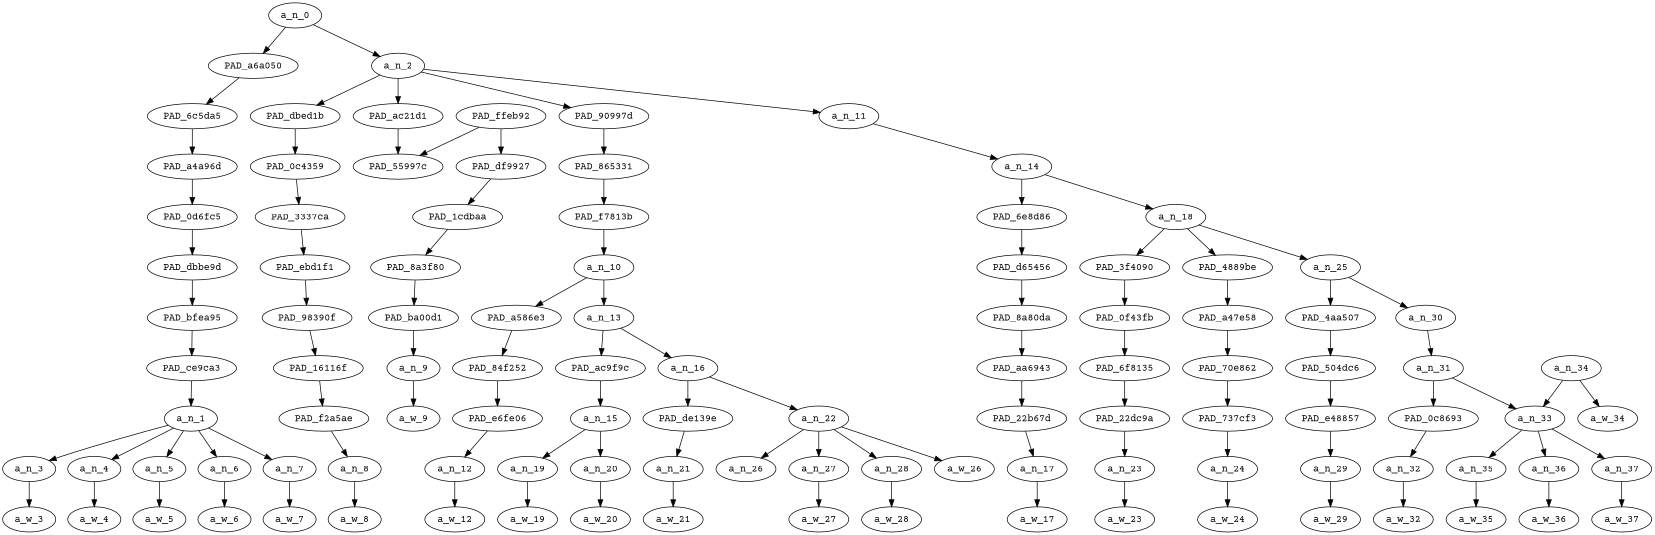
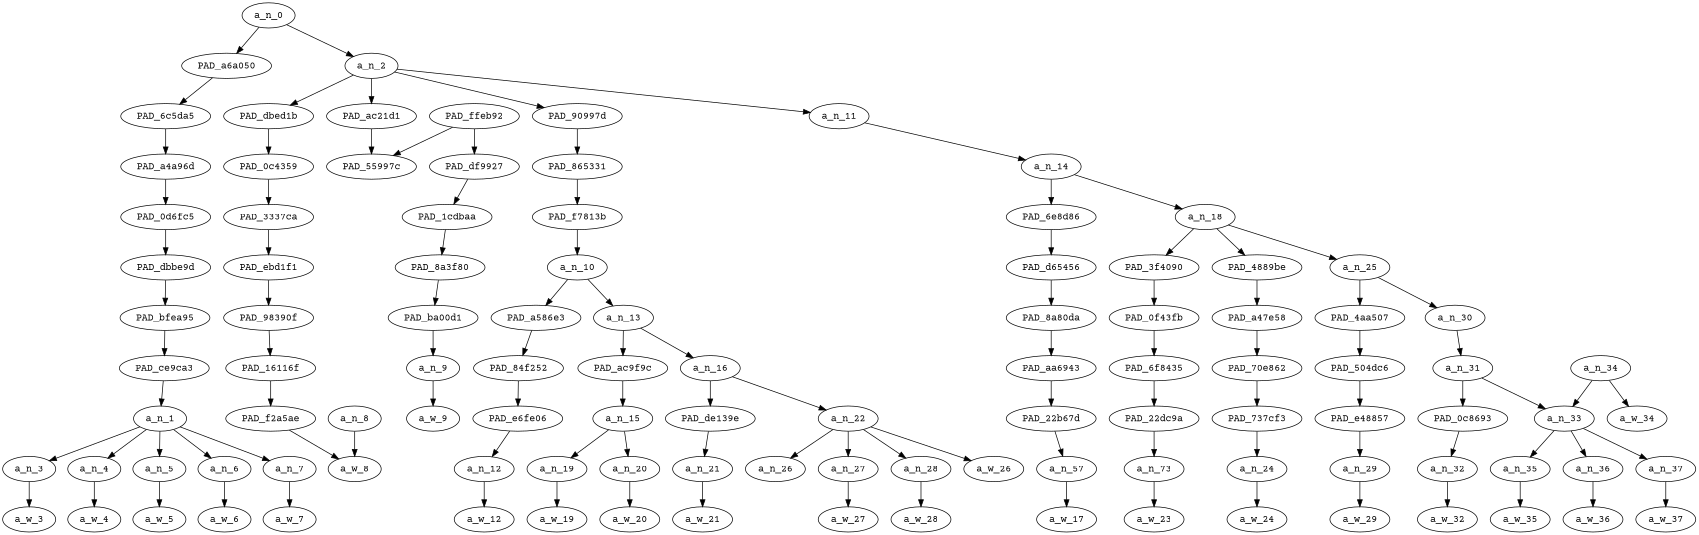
(1125, 368) -> (1154, 368)
(337, 441) -> (311, 443)
(1037, 469) -> (1067, 469)
(1125, 469) -> (1154, 469)
